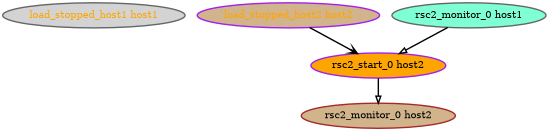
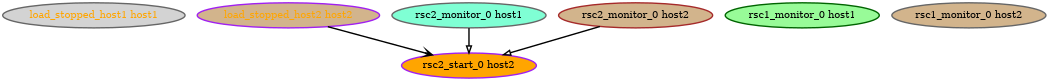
none -> (802, 15)
none -> (969, 15)
(378, 87) -> (555, 40)
